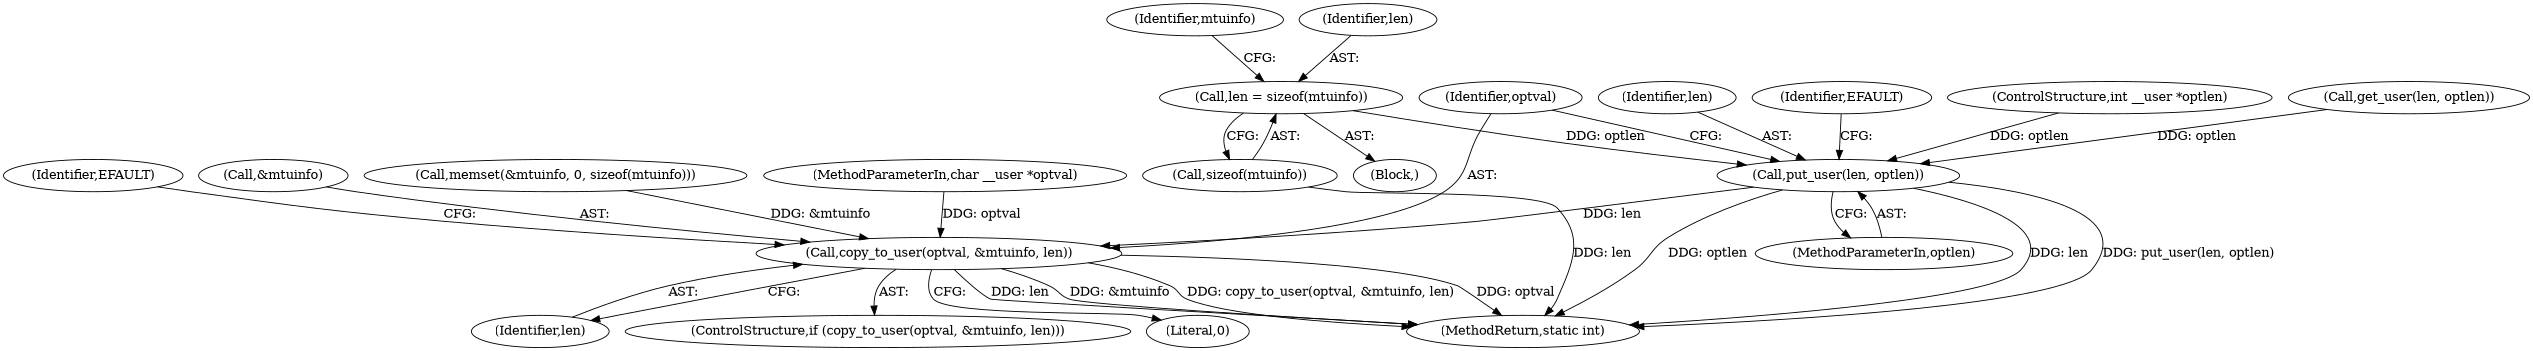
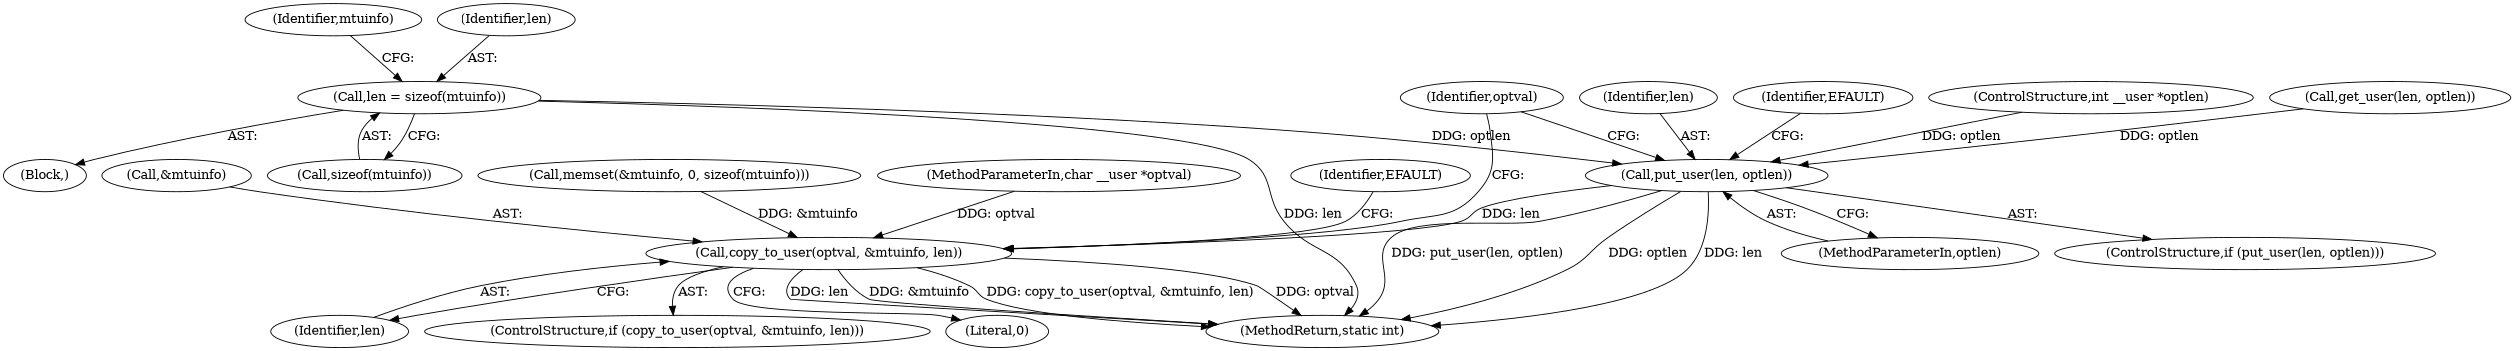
(1484, 176) -> (1510, 176)
(1489, 196) -> (993, 122)
none -> (2245, 254)
